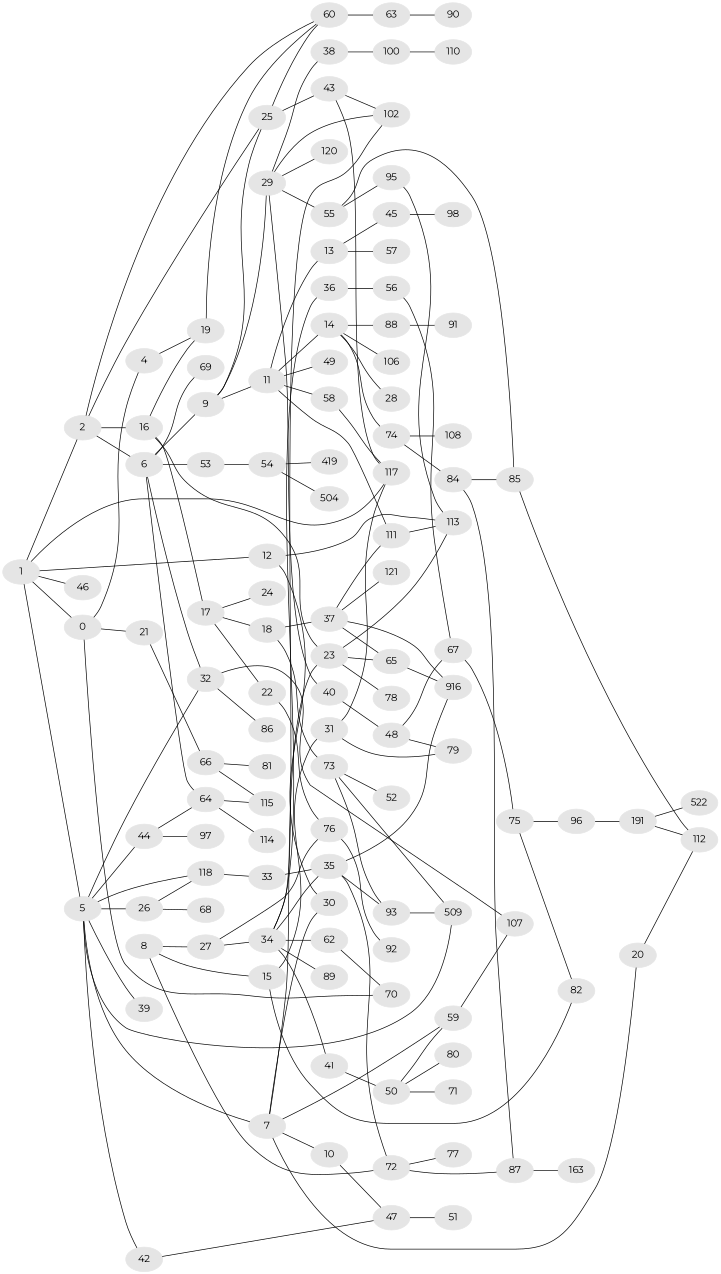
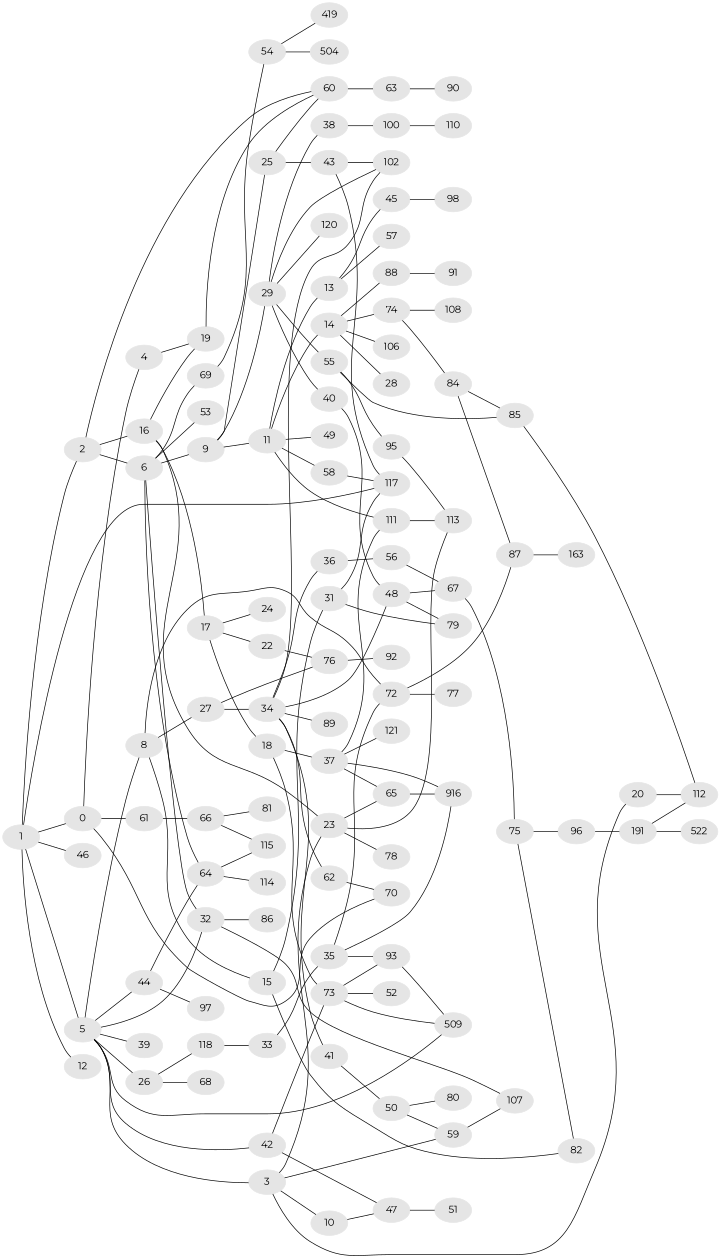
(169, 269) -> none
(237, 465) -> (245, 217)
(360, 529) -> none
(144, 633) -> (144, 819)
(142, 886) -> (107, 886)
(329, 903) -> none
(296, 904) -> (353, 675)
none -> (298, 1069)
(453, 1092) -> none
(267, 1126) -> (267, 1182)
